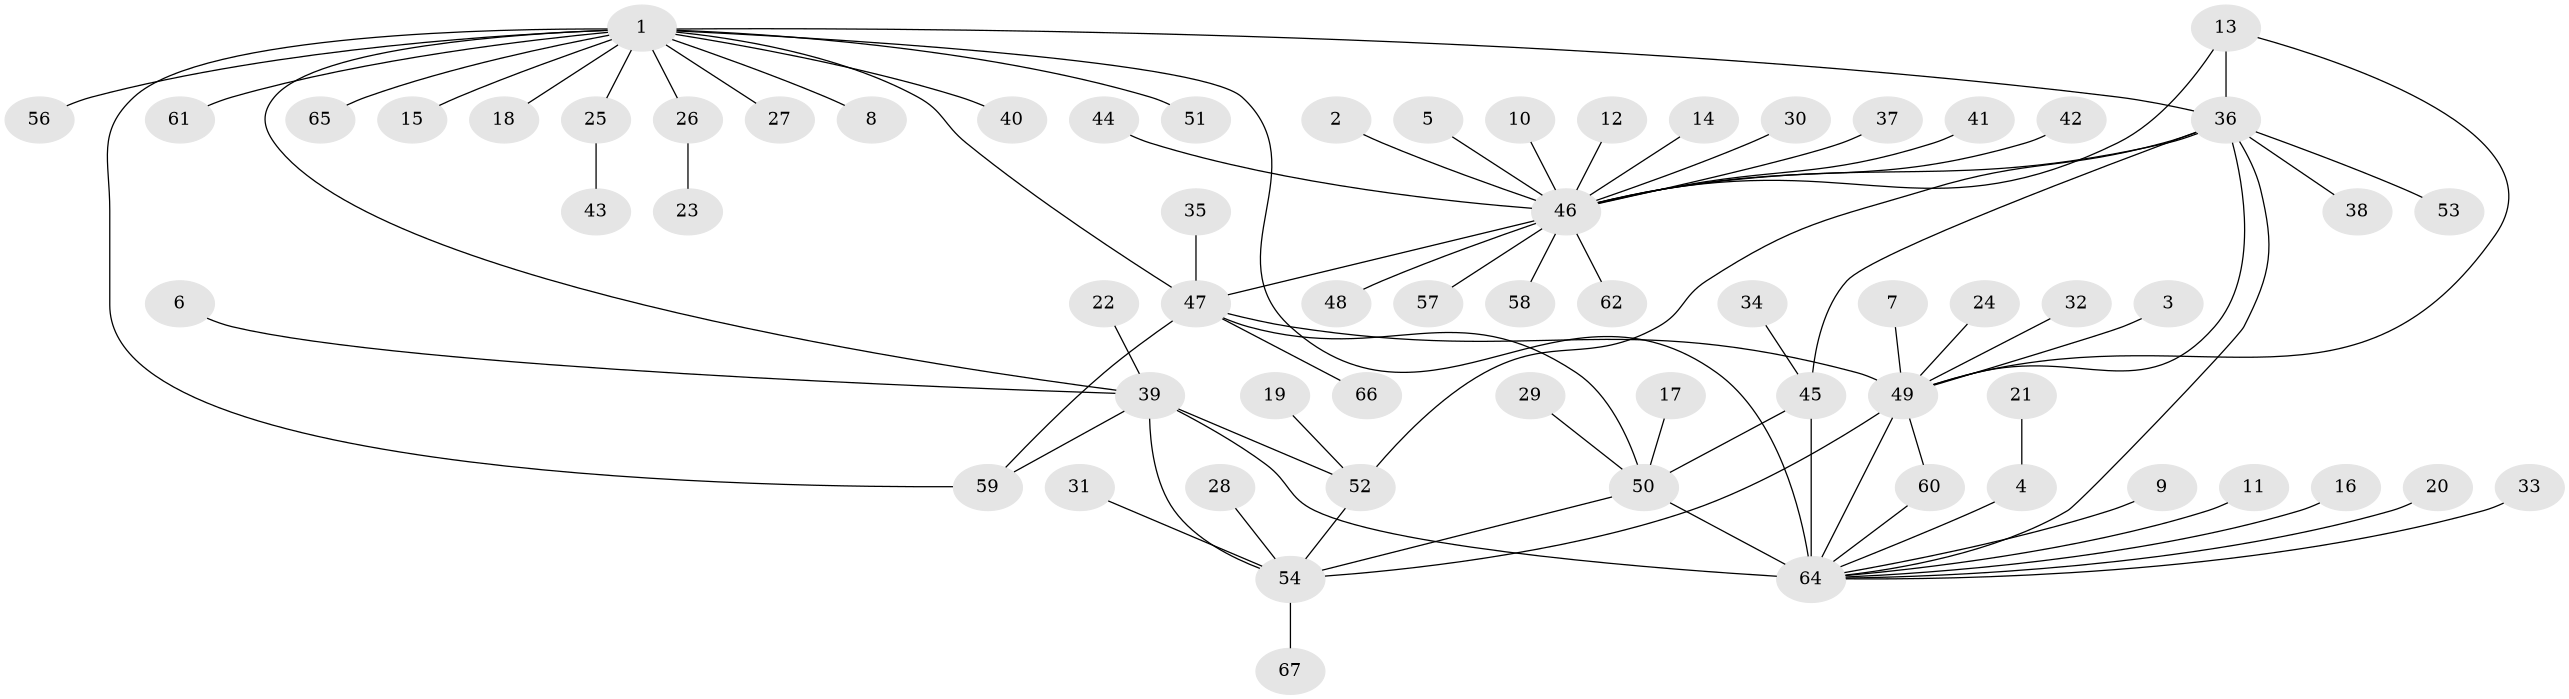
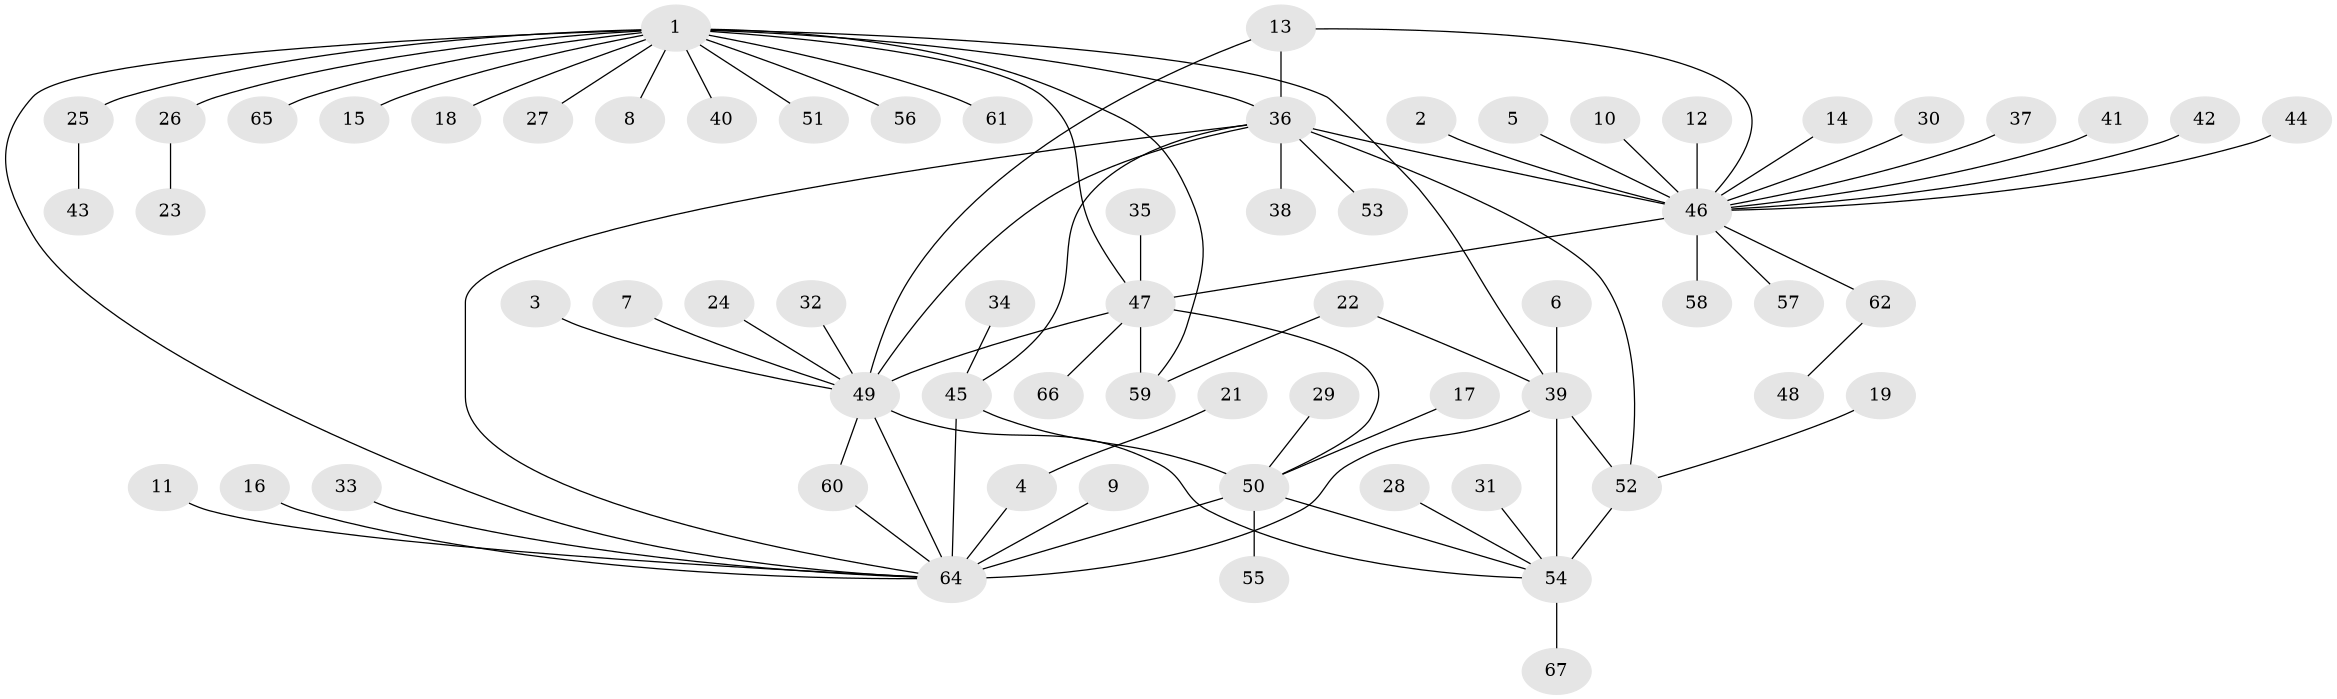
(1449, 255) -> (1835, 350)
(1069, 442) -> (1243, 348)
(2438, 488) -> none
none -> (1254, 579)
